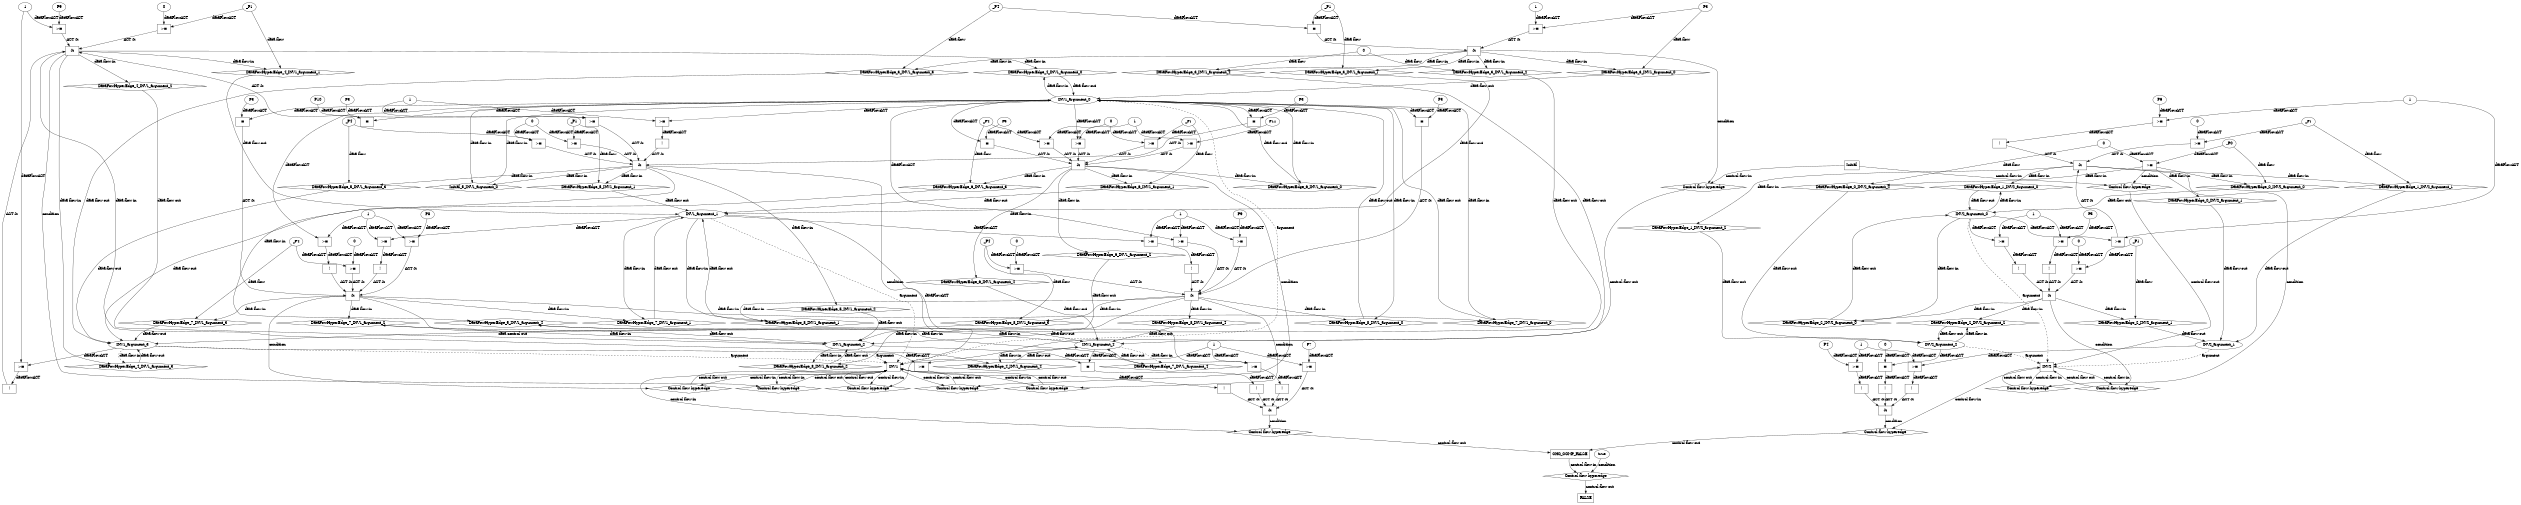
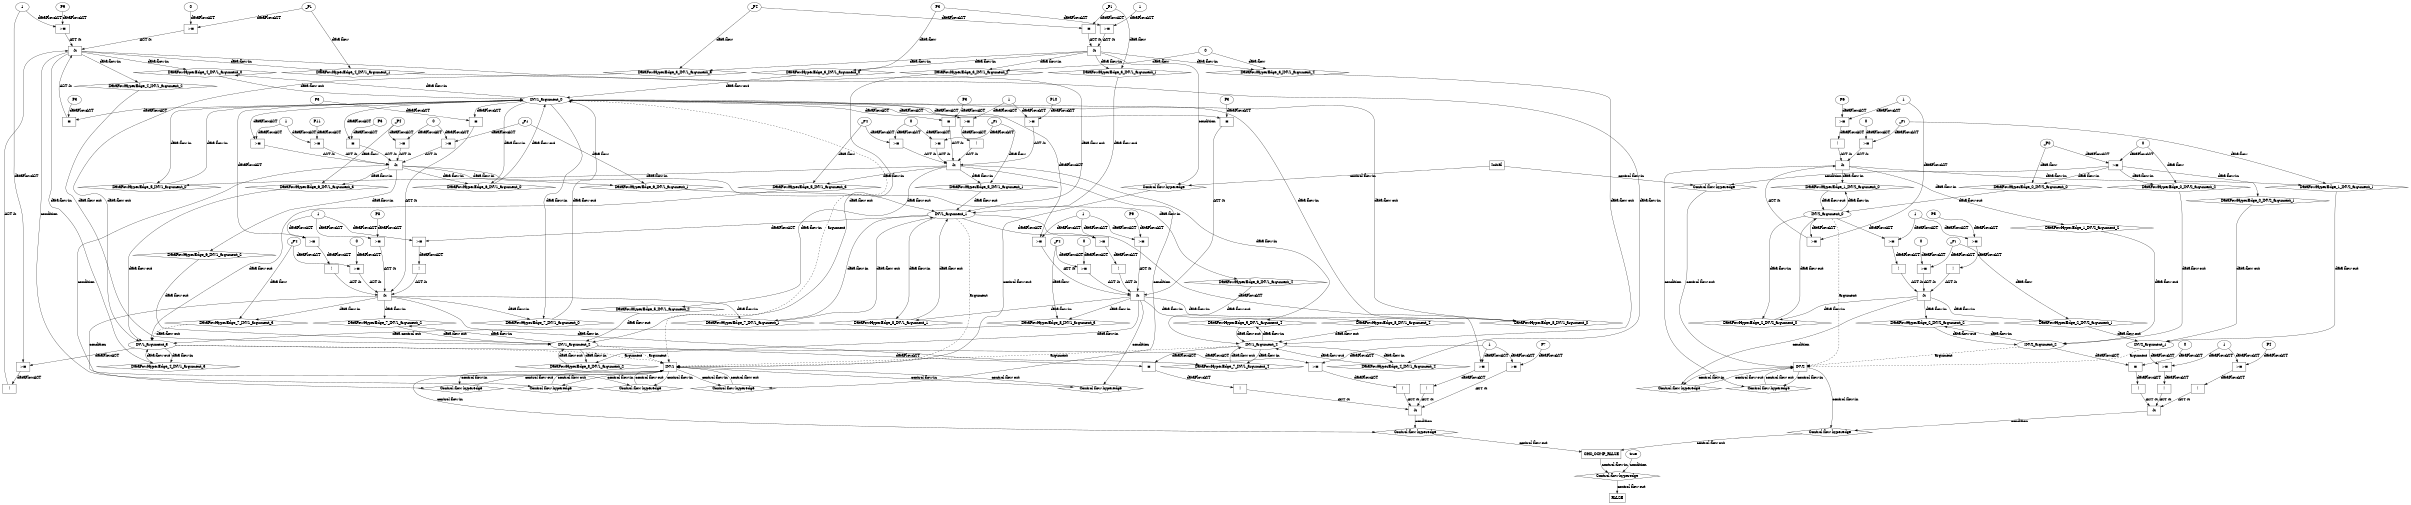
(474, 187) -> (149, 187)
(142, 332) -> (171, 327)
(1140, 352) -> (1256, 357)
(119, 355) -> (171, 353)
none -> (987, 357)
